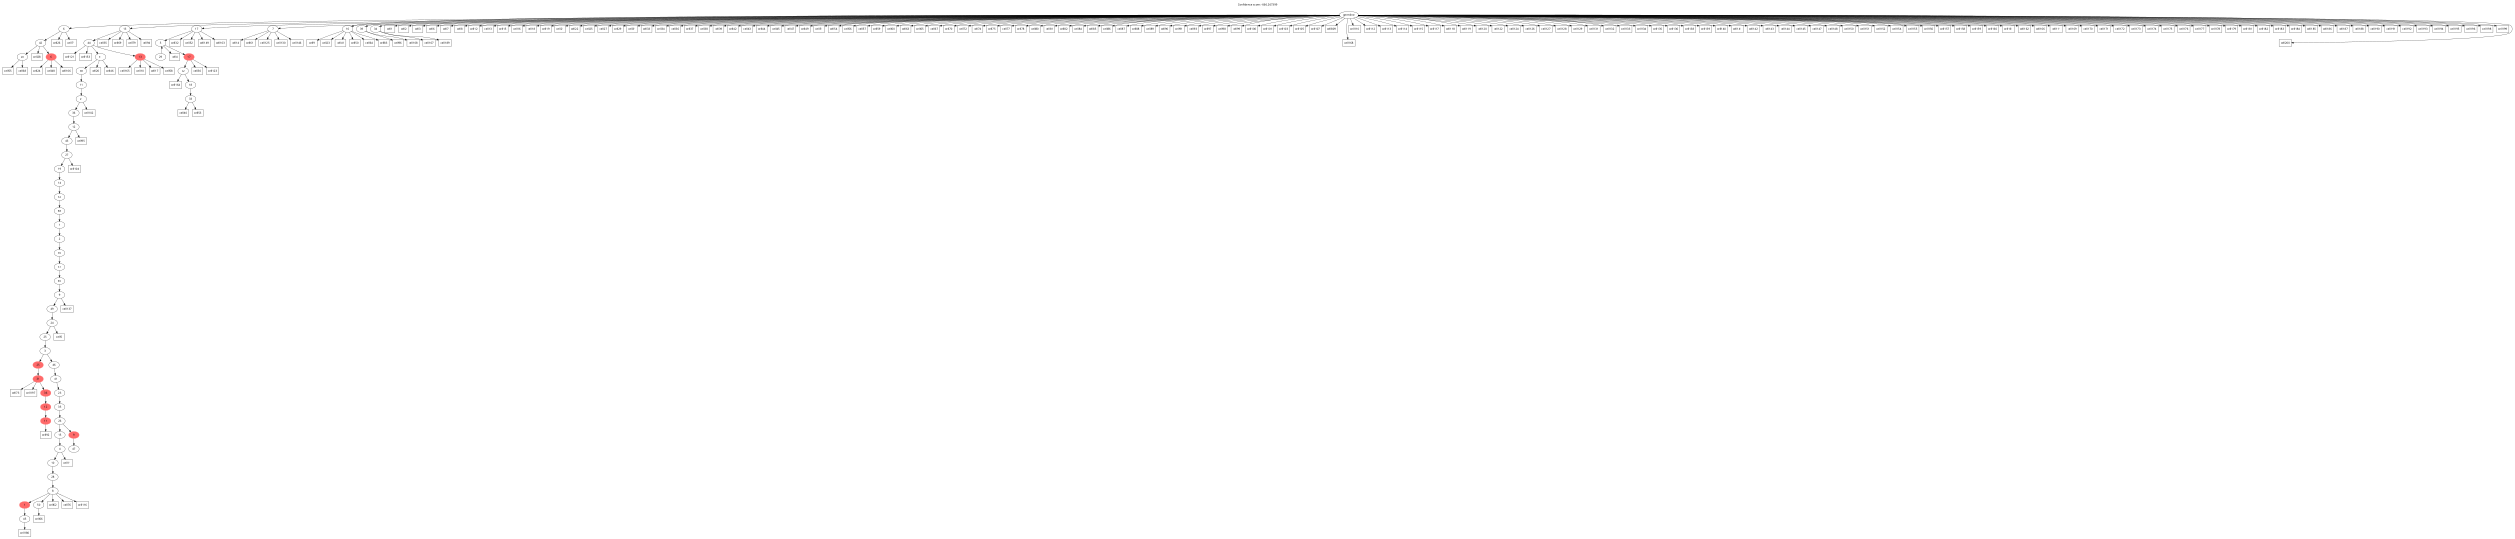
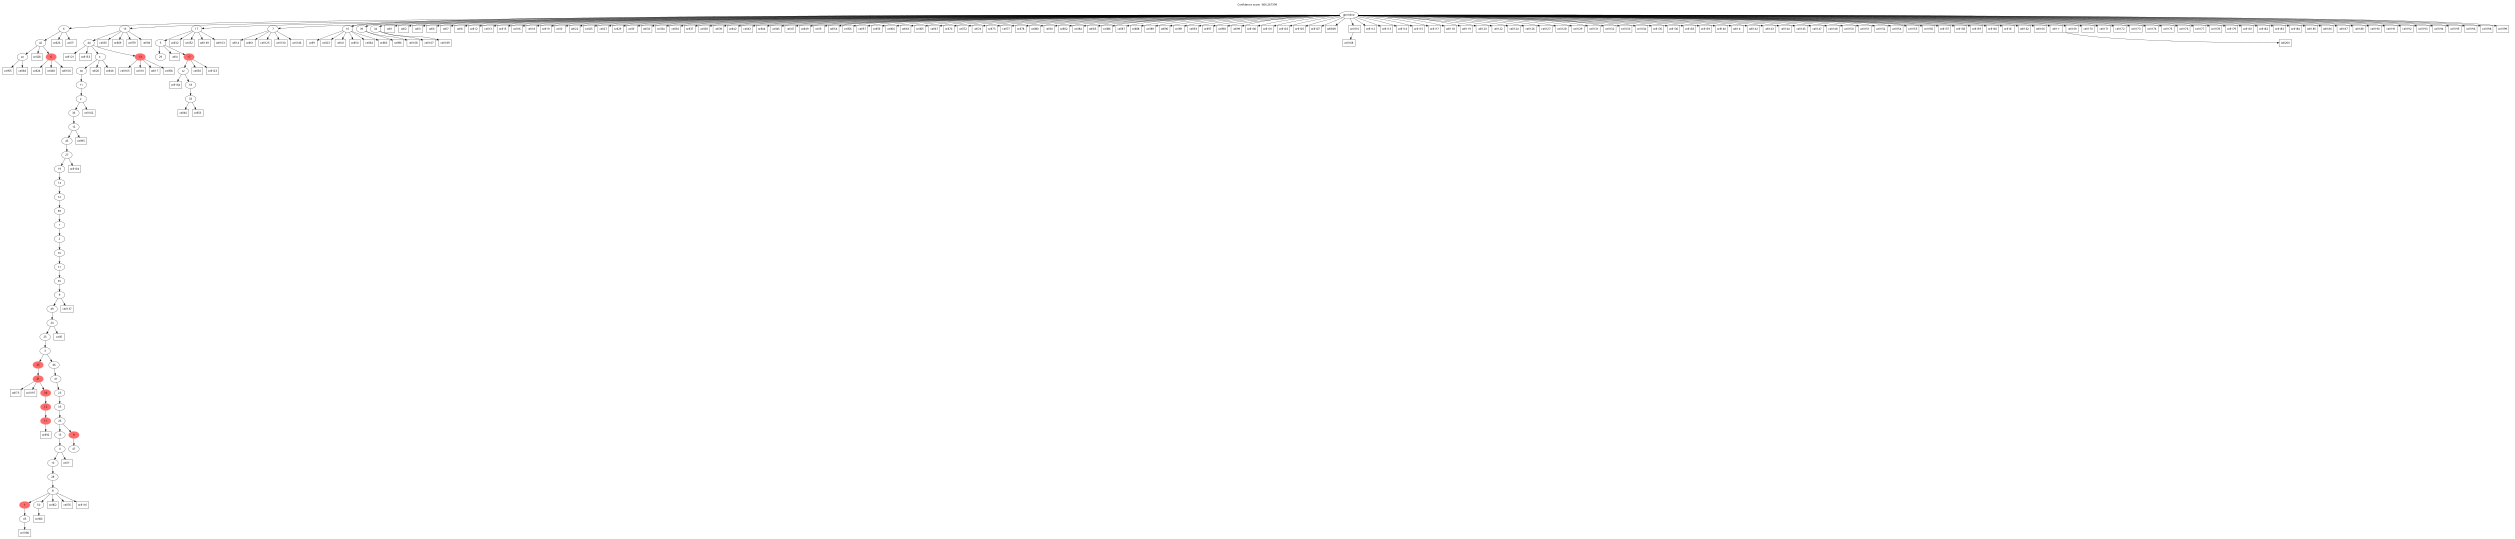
(2048, 17) -> (2170, 41)
(1347, 28) -> (1352, 35)
(162, 51) -> (159, 49)
